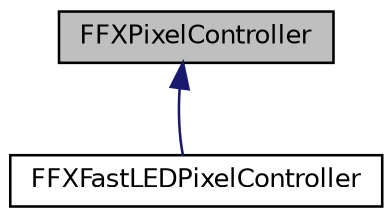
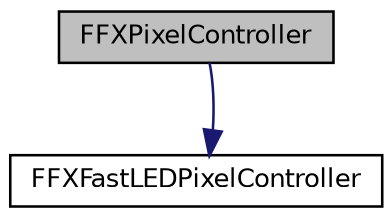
(179, 122) -> (213, 96)
